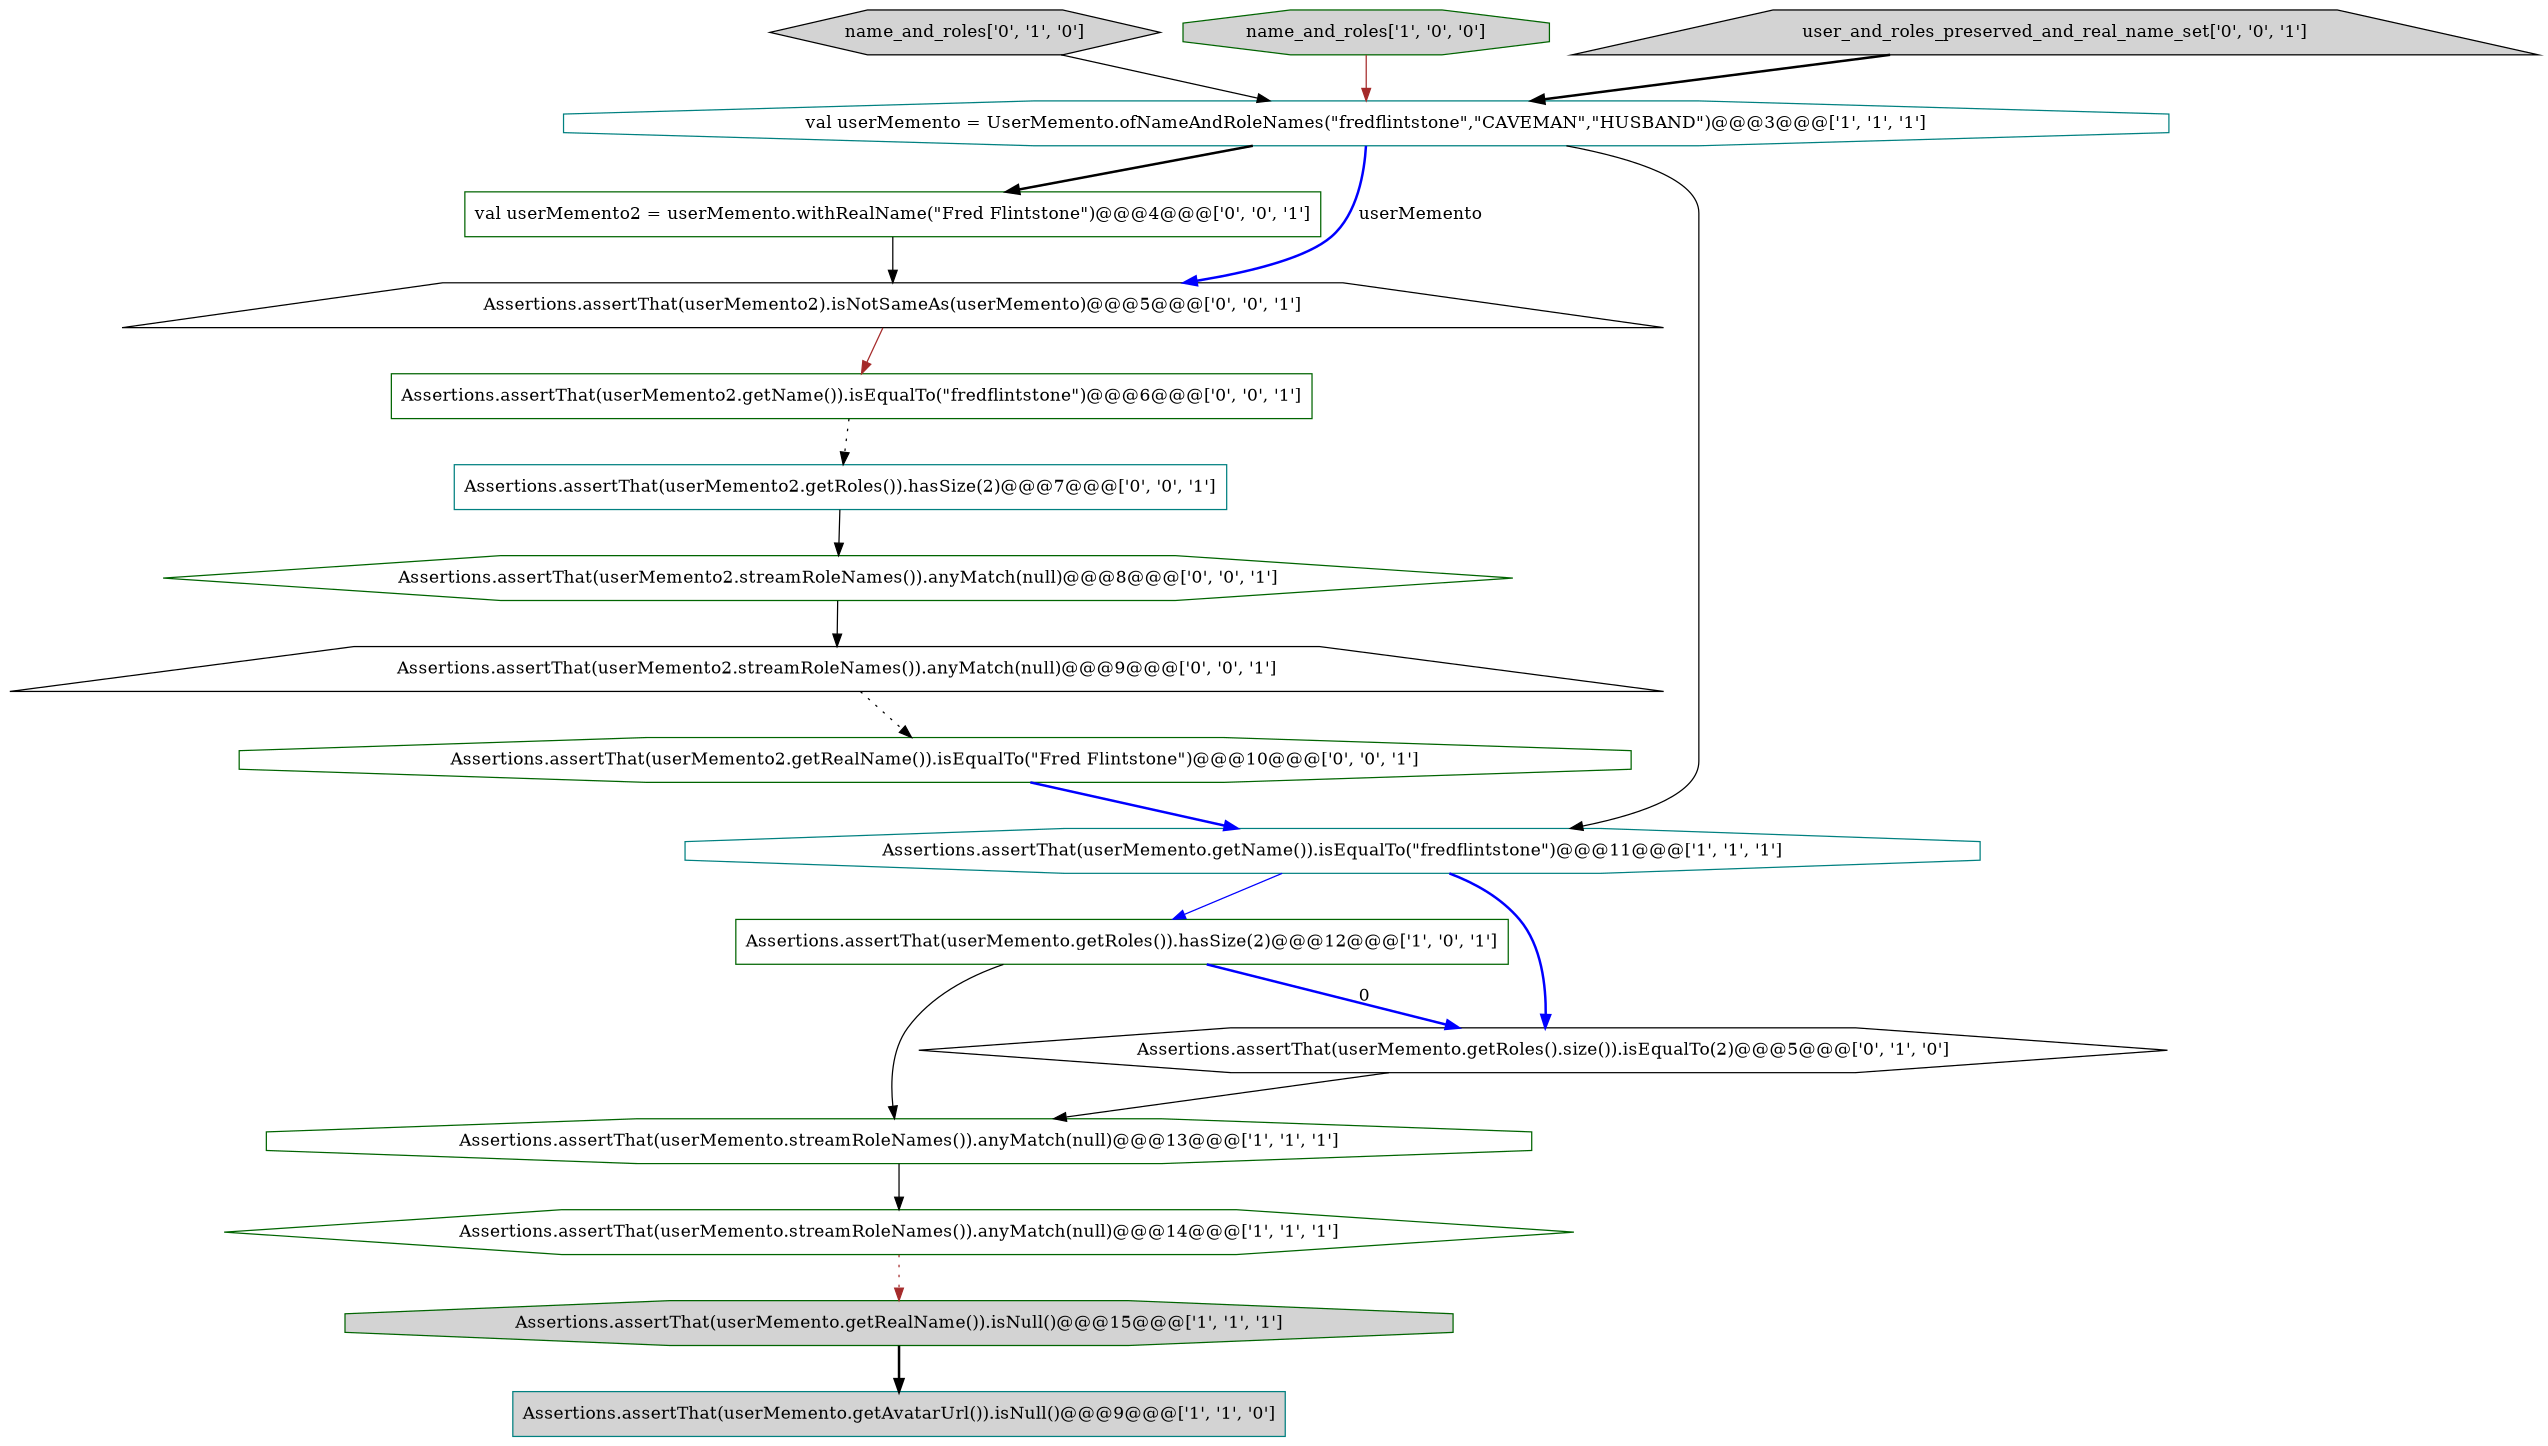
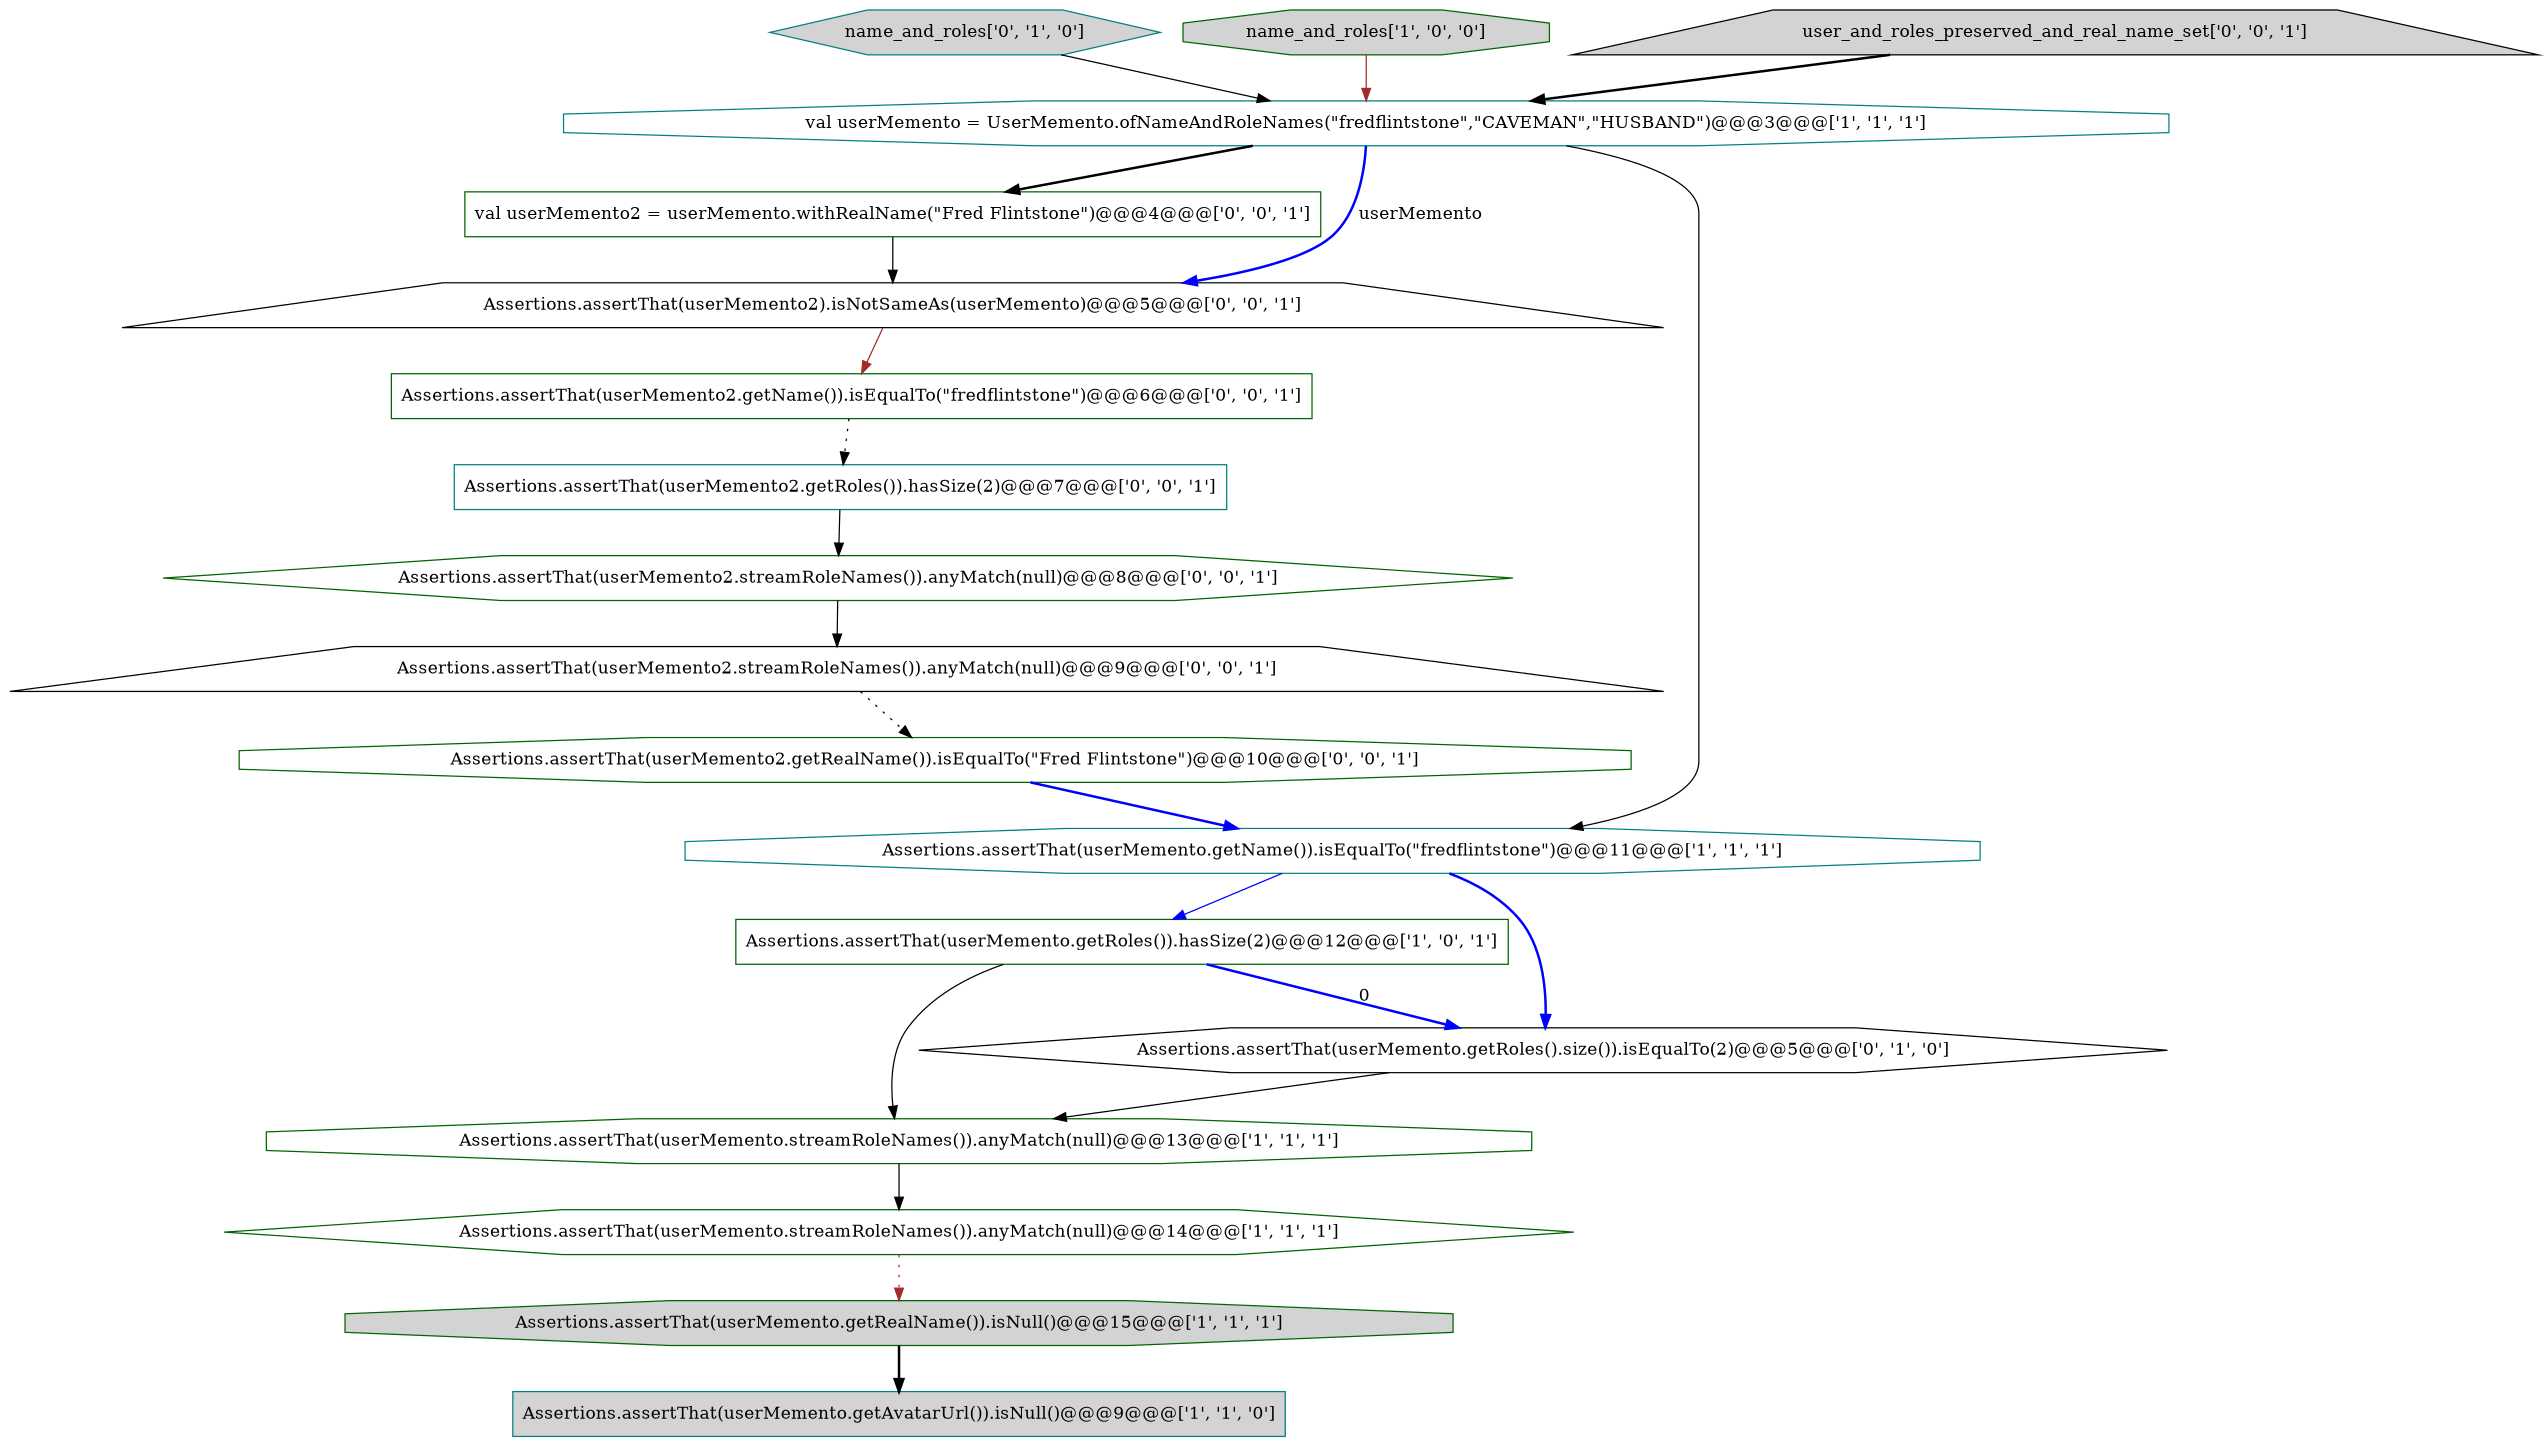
(965, 32) -> (965, 32)
